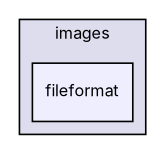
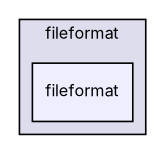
(83, 35) -> (83, 35)
